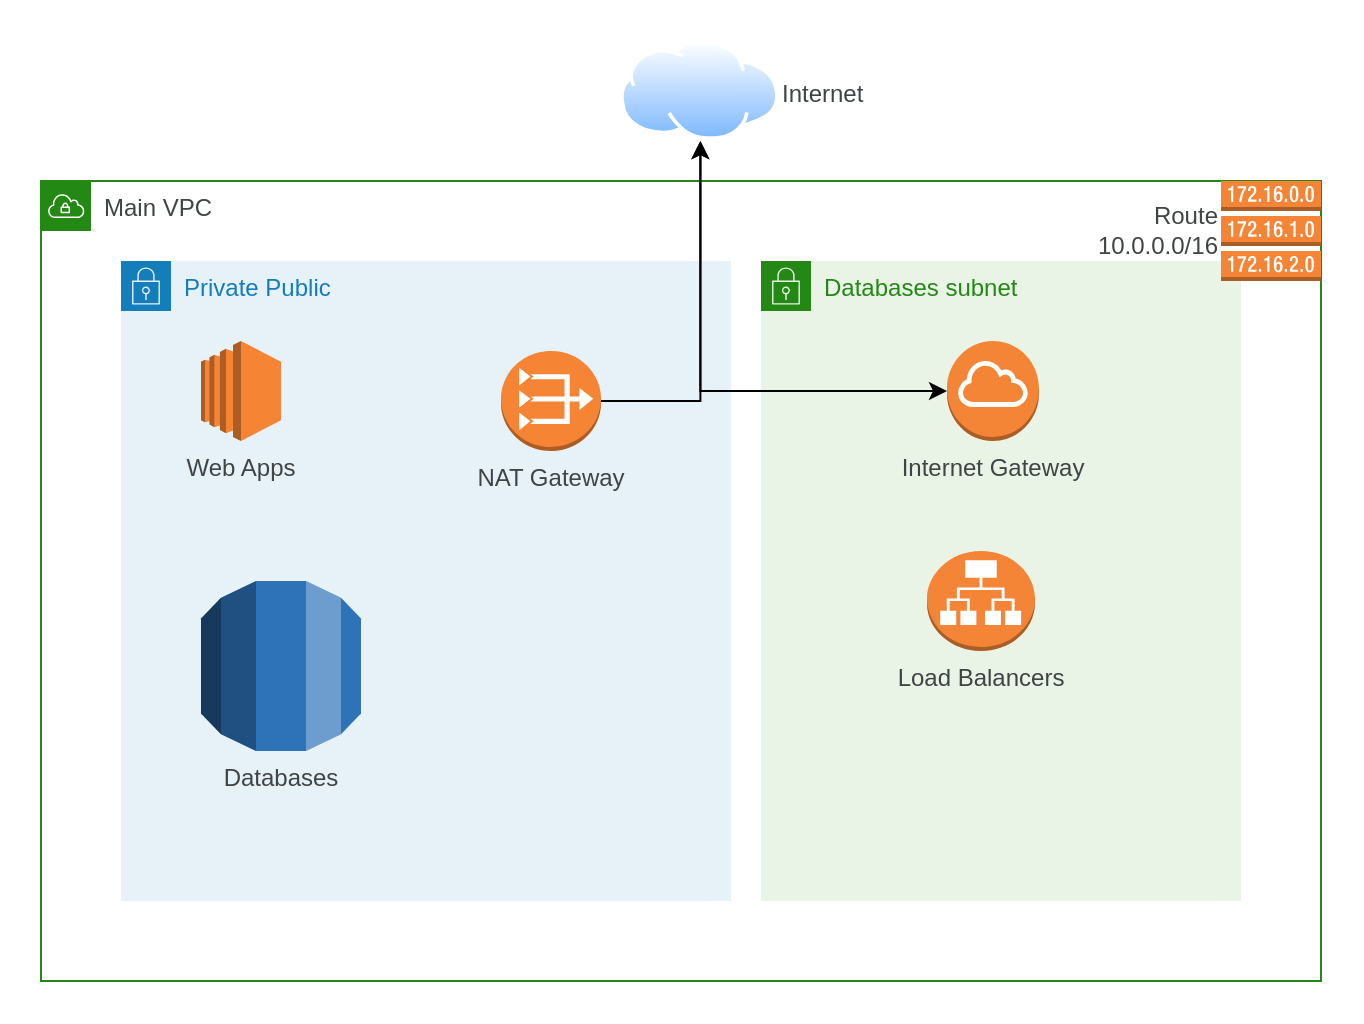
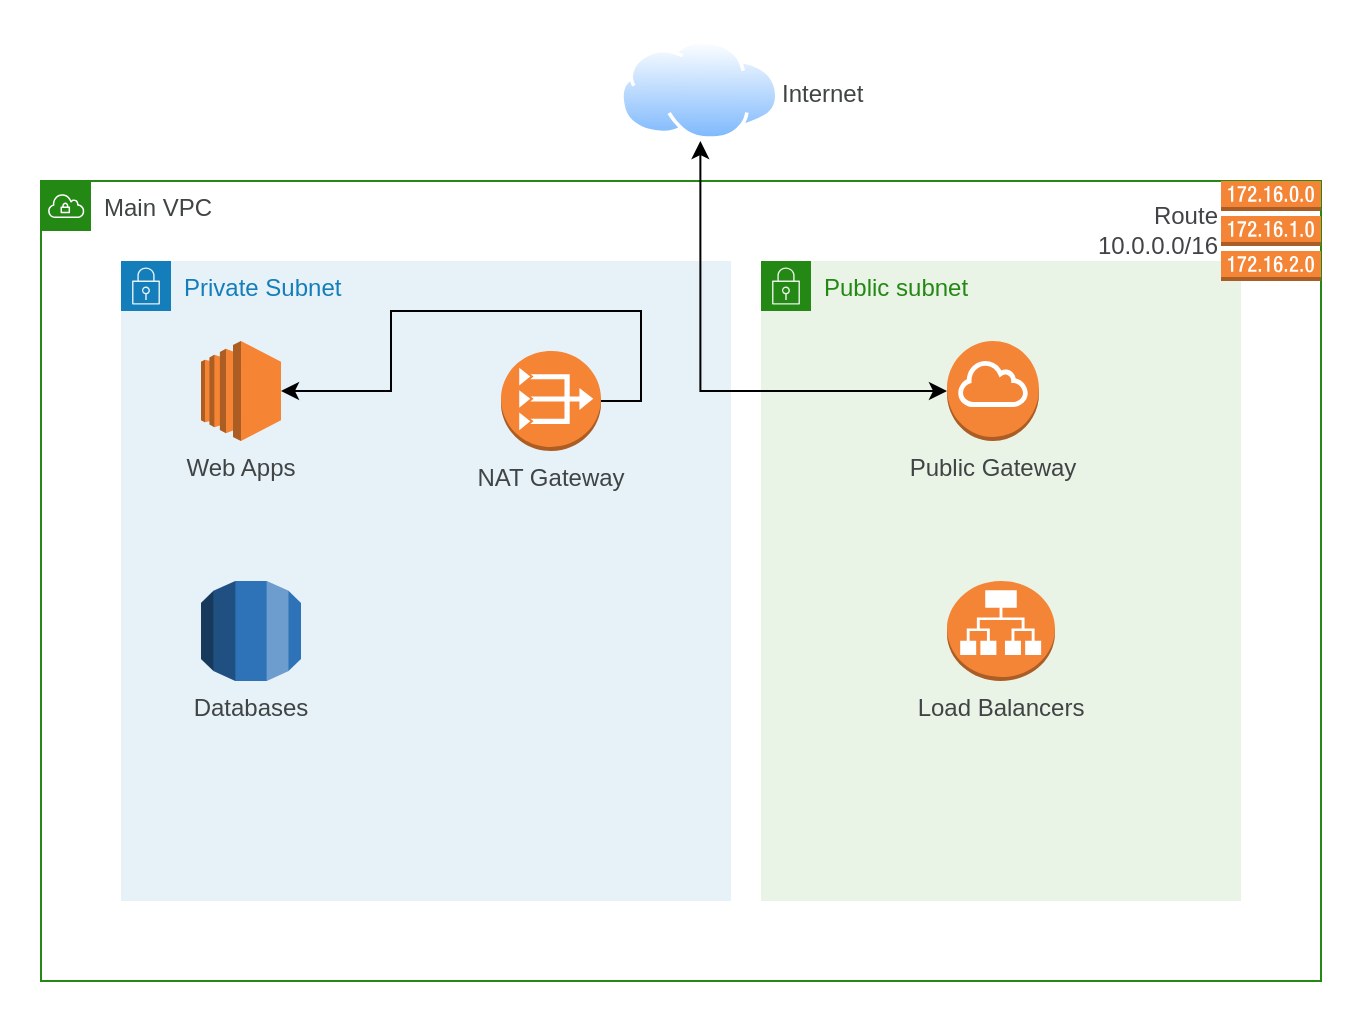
(267, 289) -> (273, 289)
(929, 289) -> (903, 289)
(672, 401) -> (474, 311)
(994, 469) -> (994, 469)
(981, 601) -> (1001, 631)
(281, 666) -> (251, 631)
